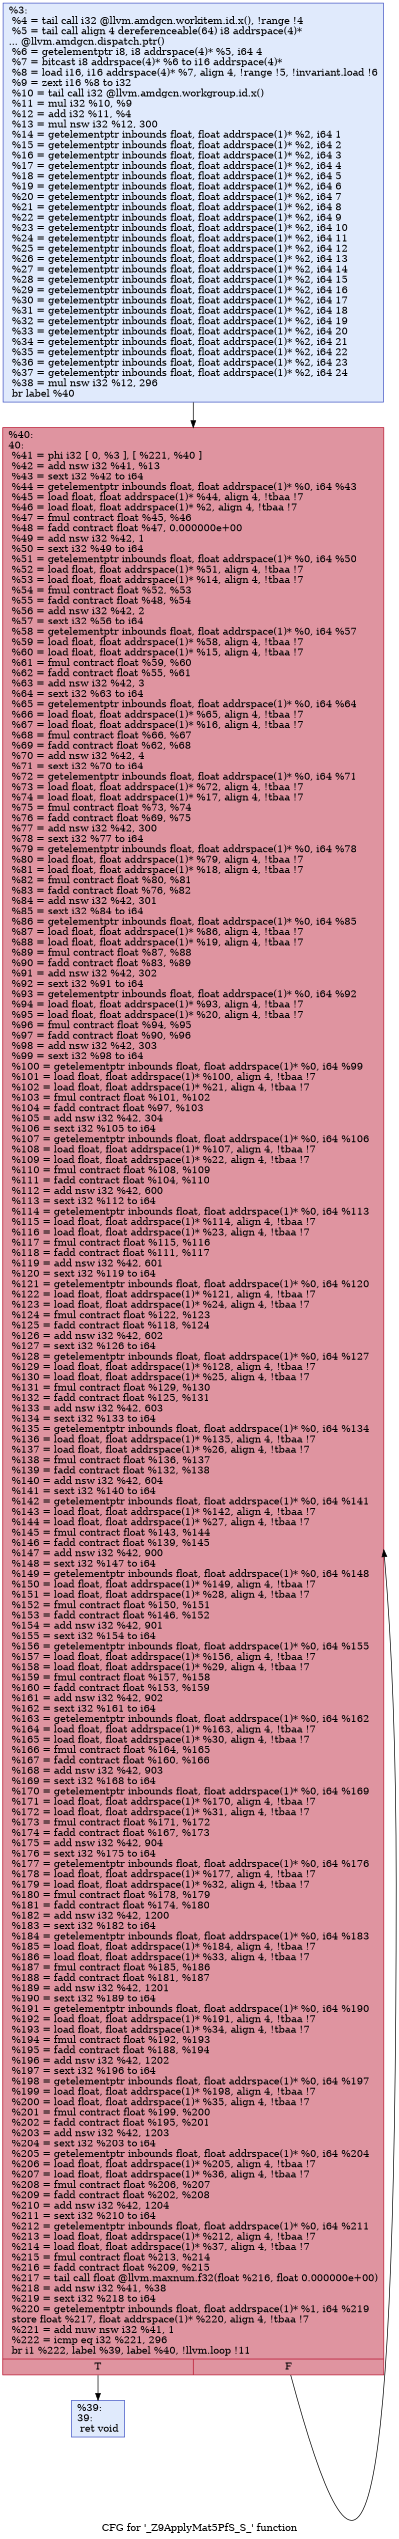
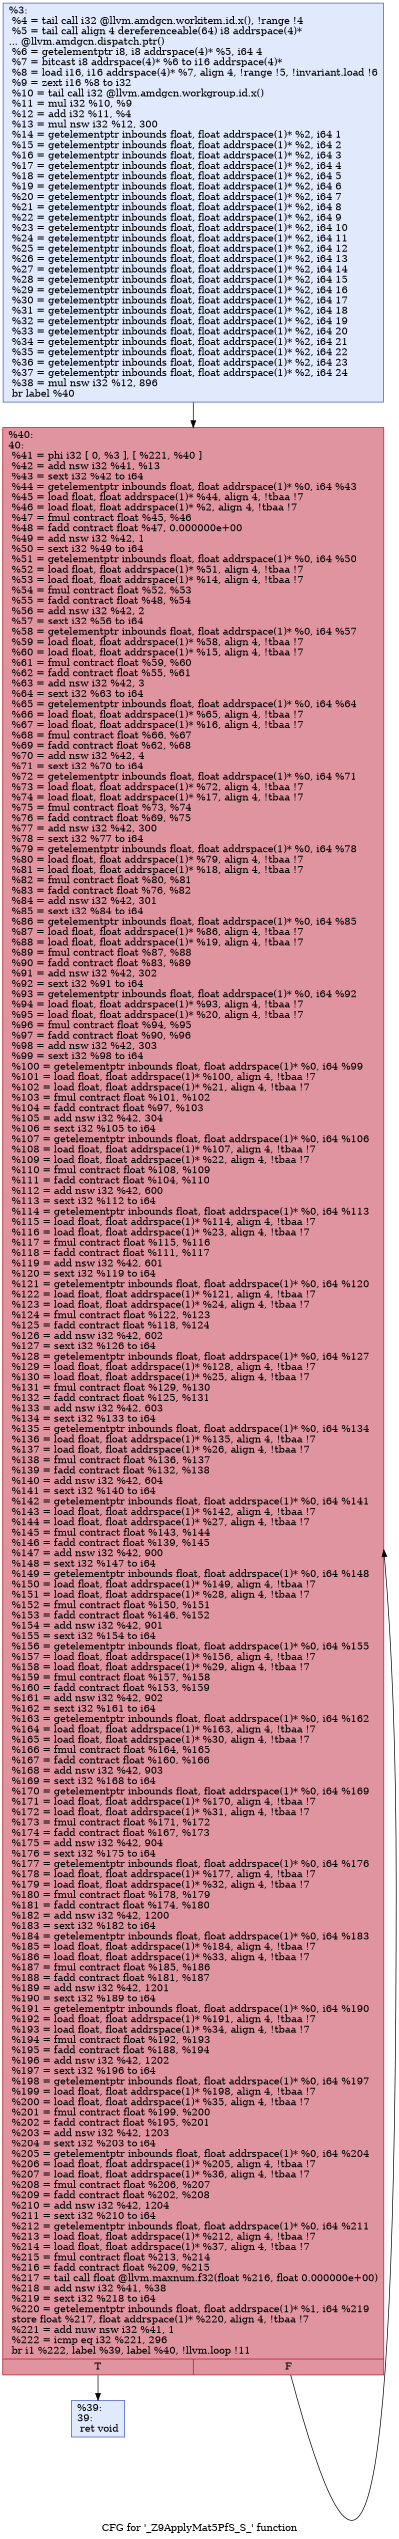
(84, 383) -> (84, 383)
